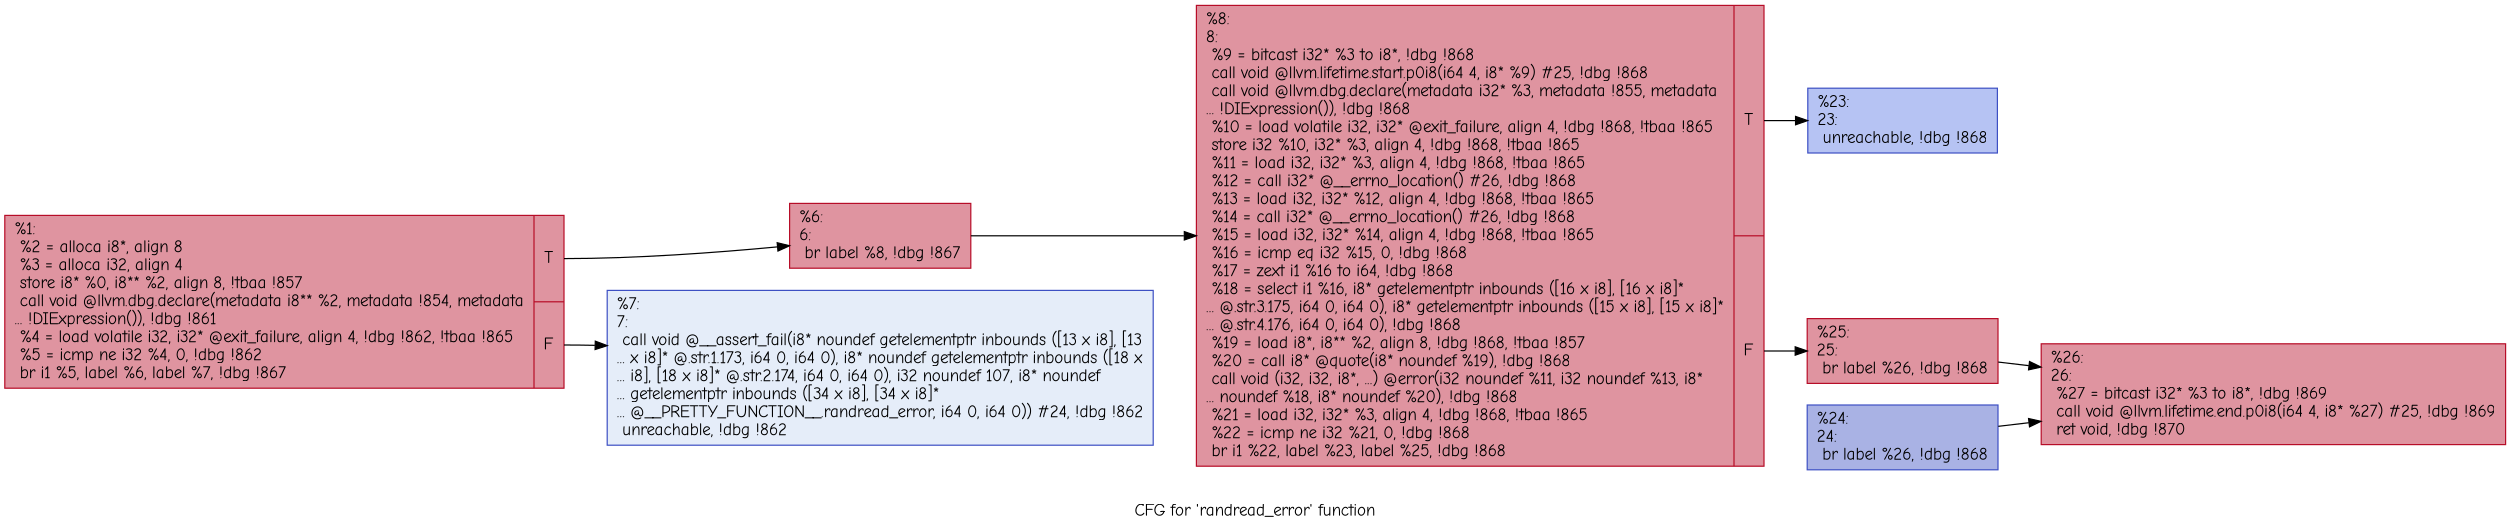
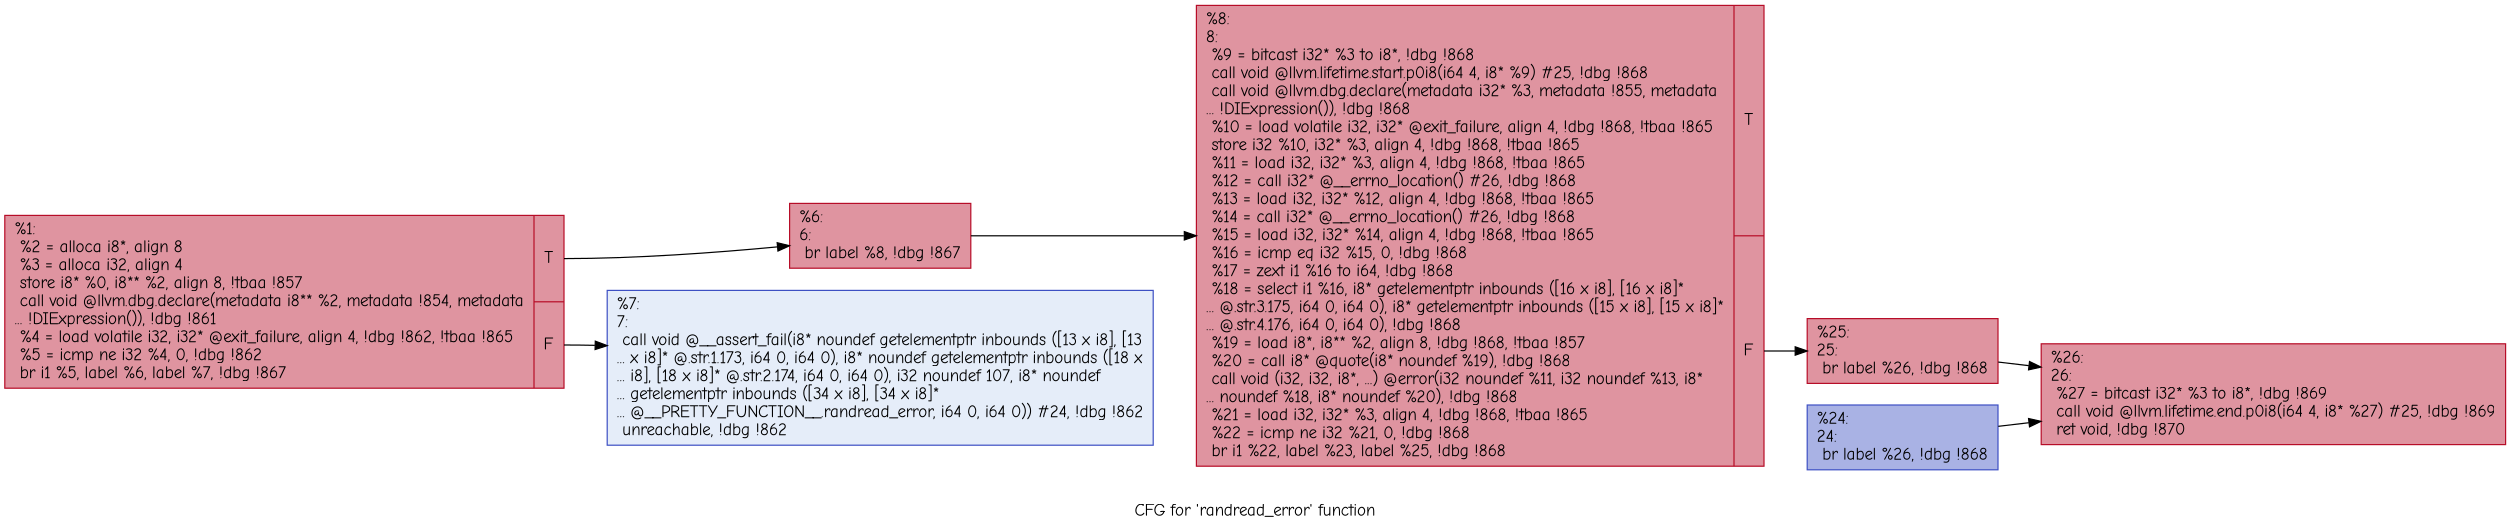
(1903, 121) -> none
